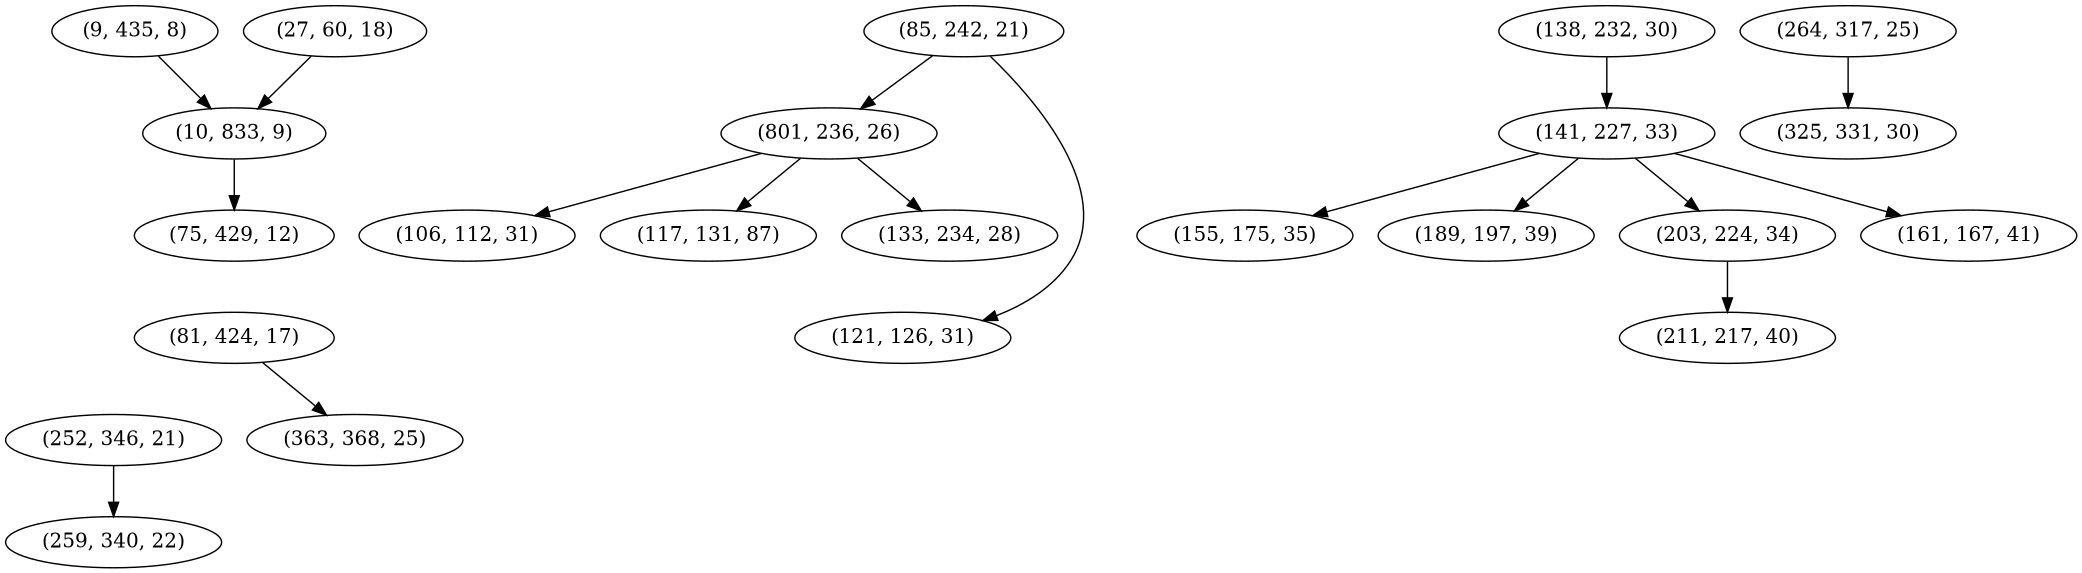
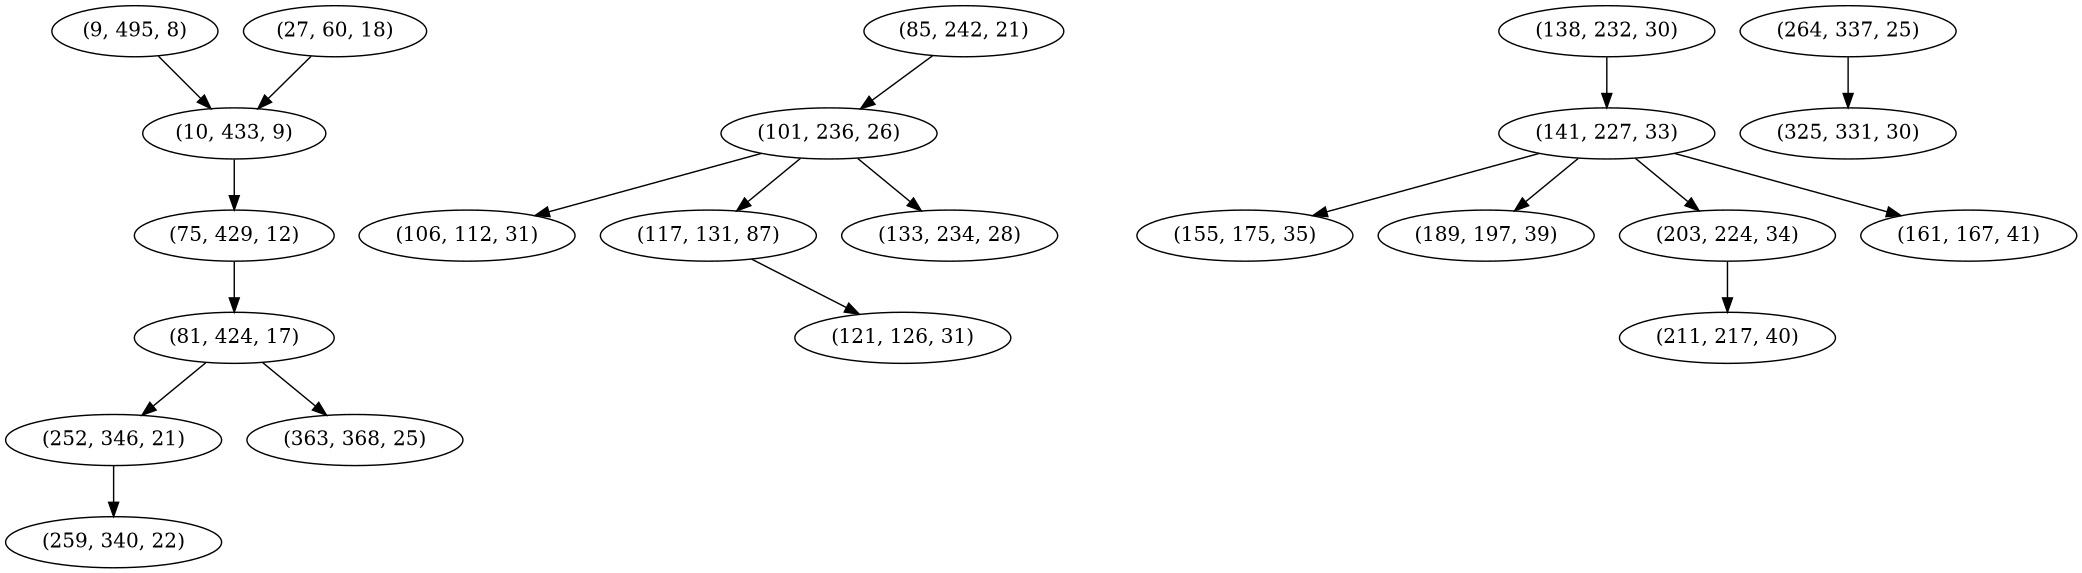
(135, 31) -> (135, 31)
(1848, 31) -> (1848, 31)
(234, 133) -> (234, 133)
(829, 133) -> (829, 133)
(1080, 192) -> (799, 283)
none -> (234, 280)
none -> (180, 384)
